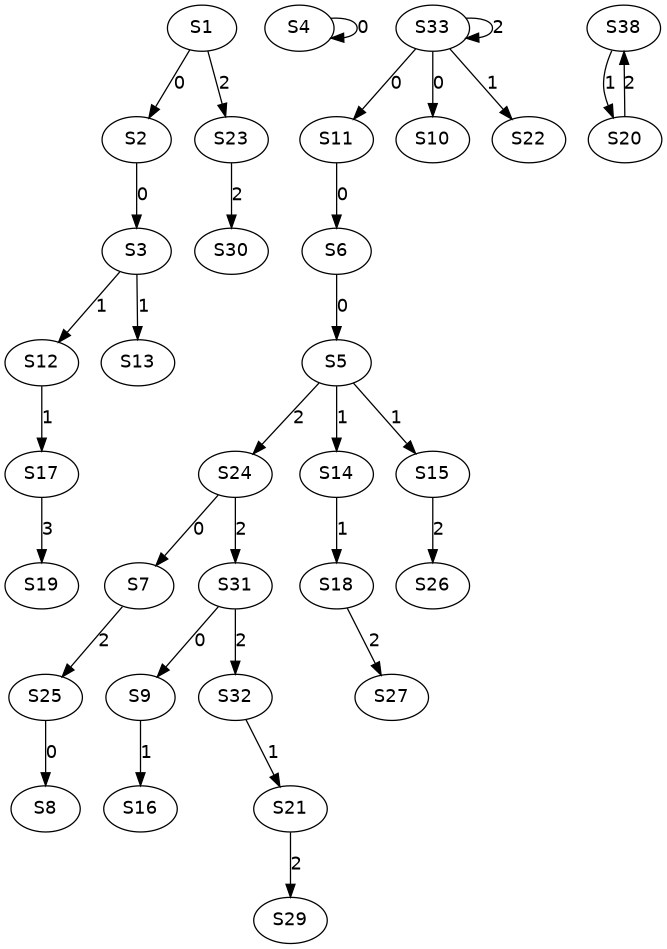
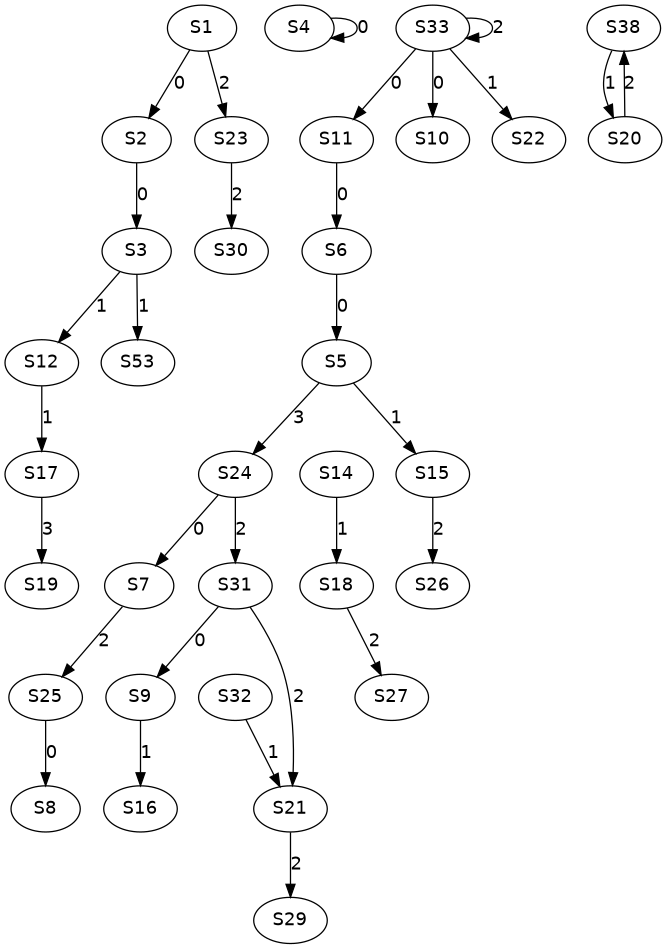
(138, 363) -> (138, 363)
(337, 412) -> none
(299, 419) -> (299, 419)
(235, 635) -> (287, 686)
